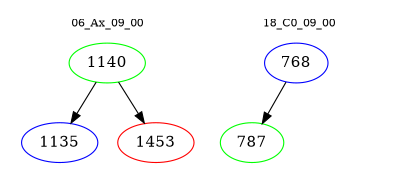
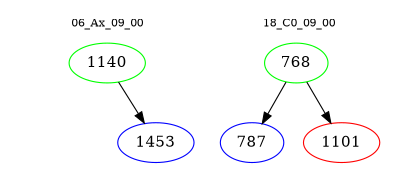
(296, 63) -> (296, 63)
(60, 143) -> none
(156, 143) -> (156, 143)
(252, 143) -> (252, 143)
none -> (342, 143)
